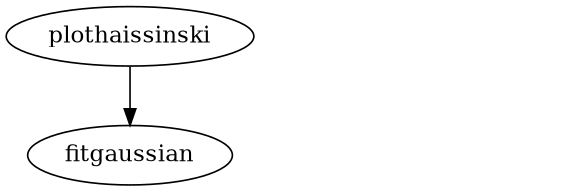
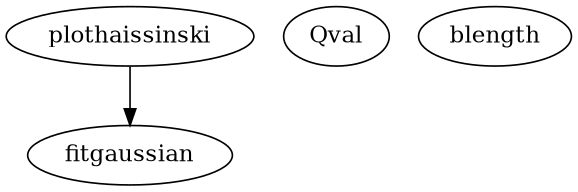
none -> (336, 36)
none -> (495, 36)
